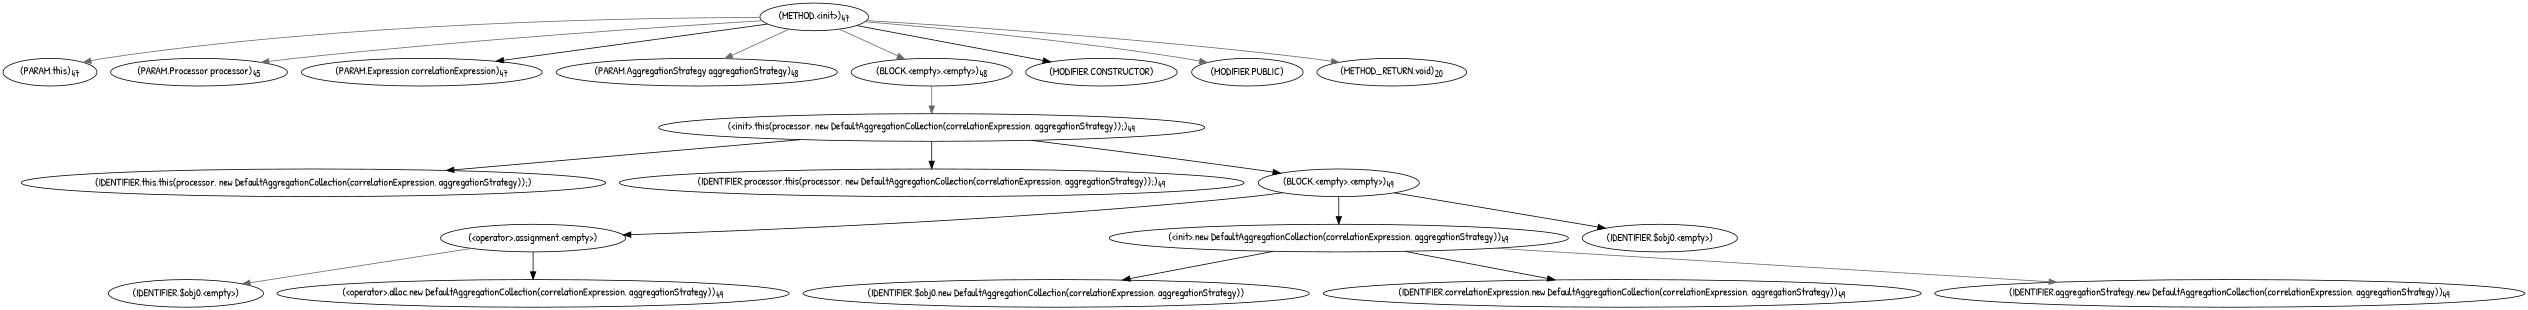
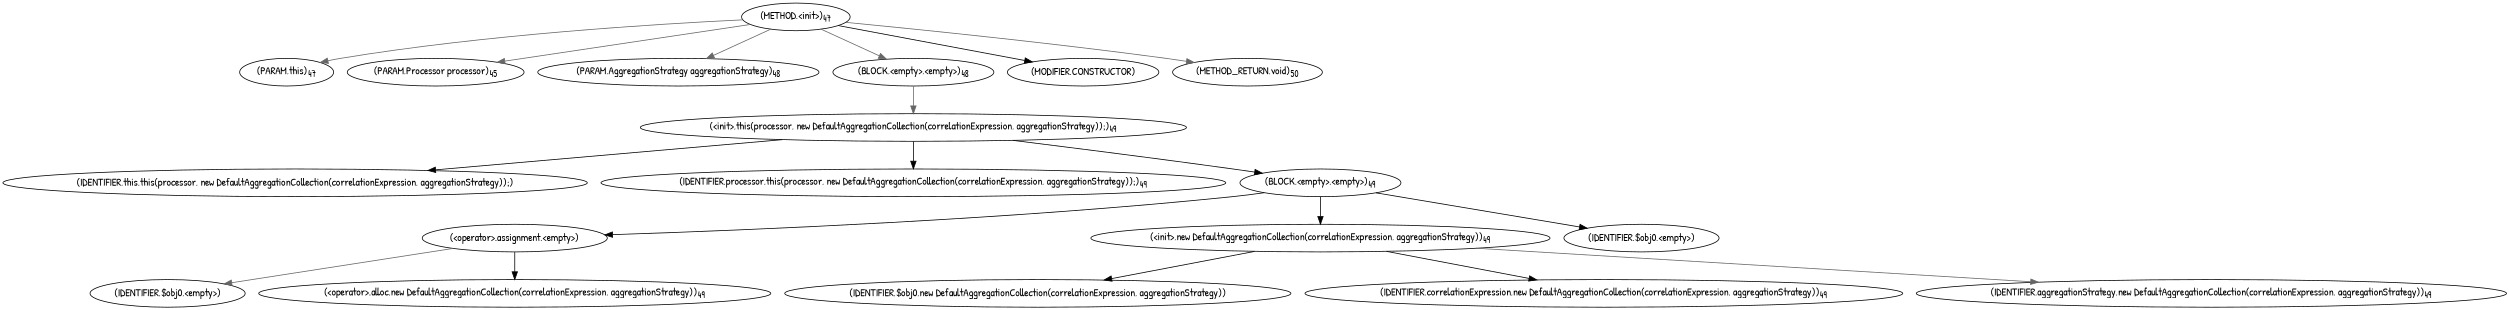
(1439, 71) -> (1295, 71)
(422, 72) -> none
(1247, 72) -> none
